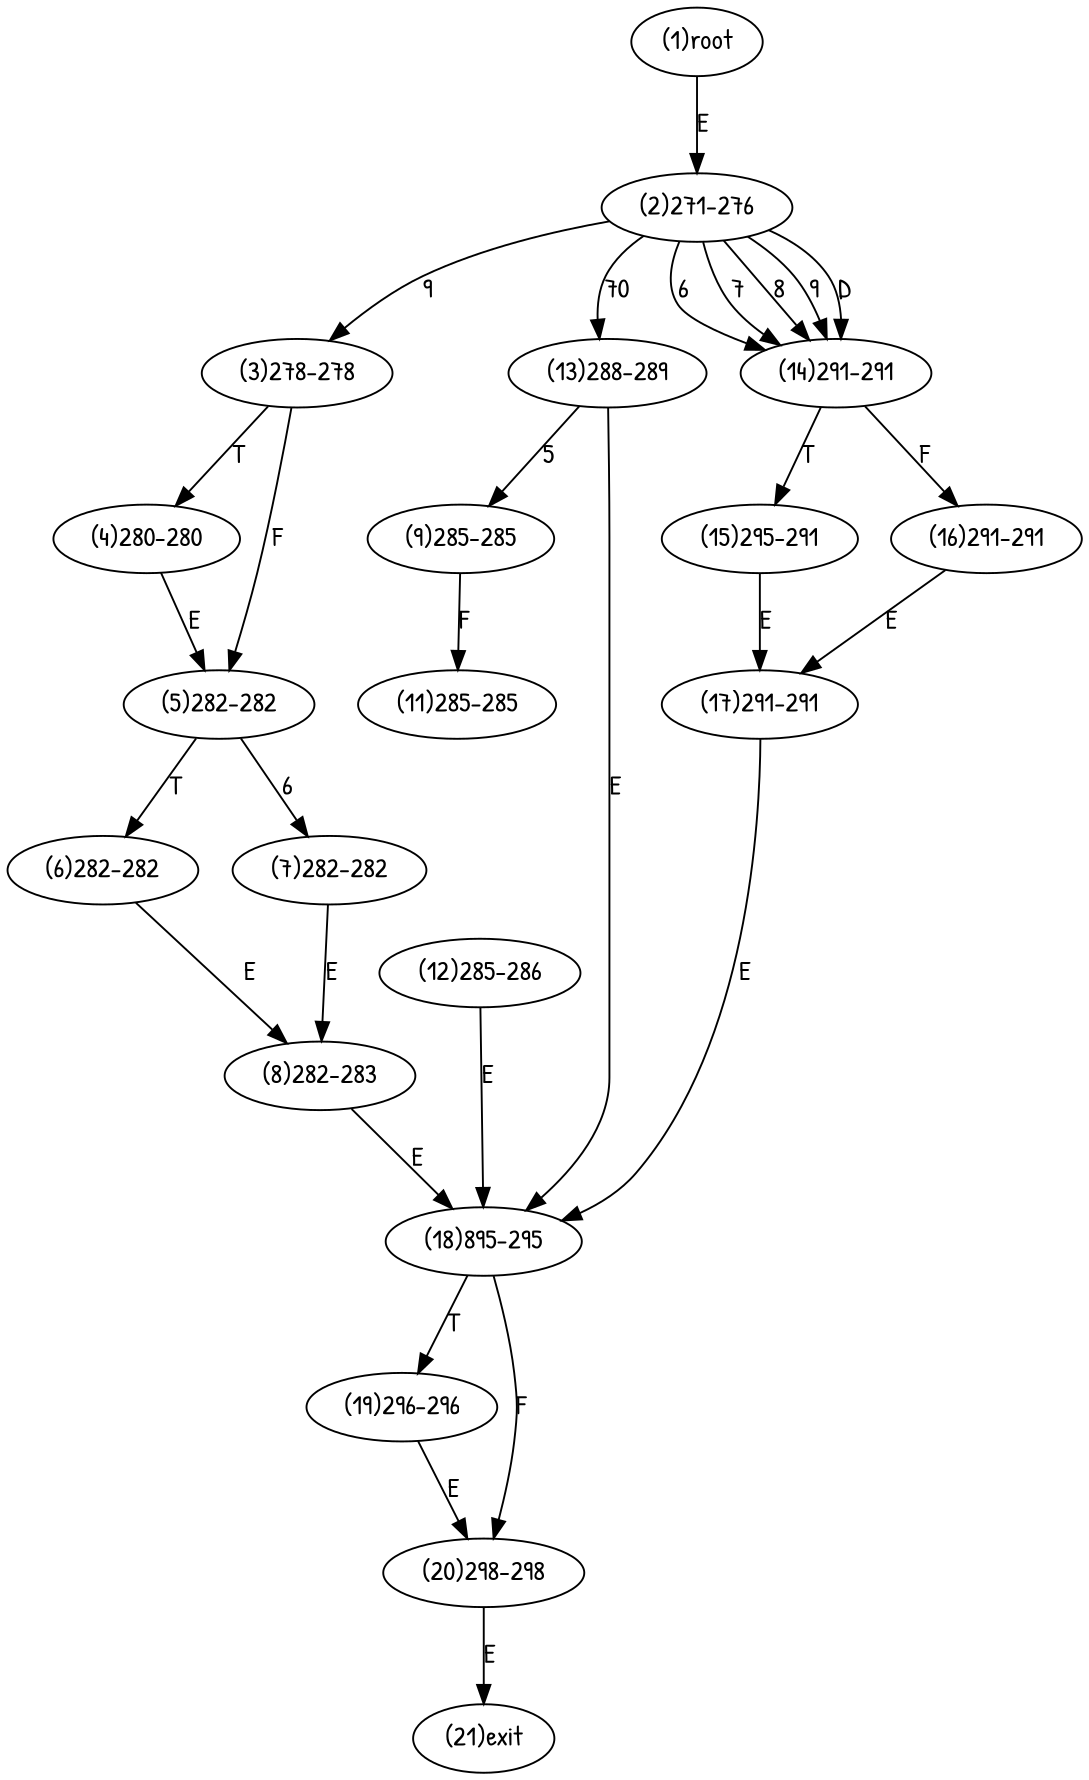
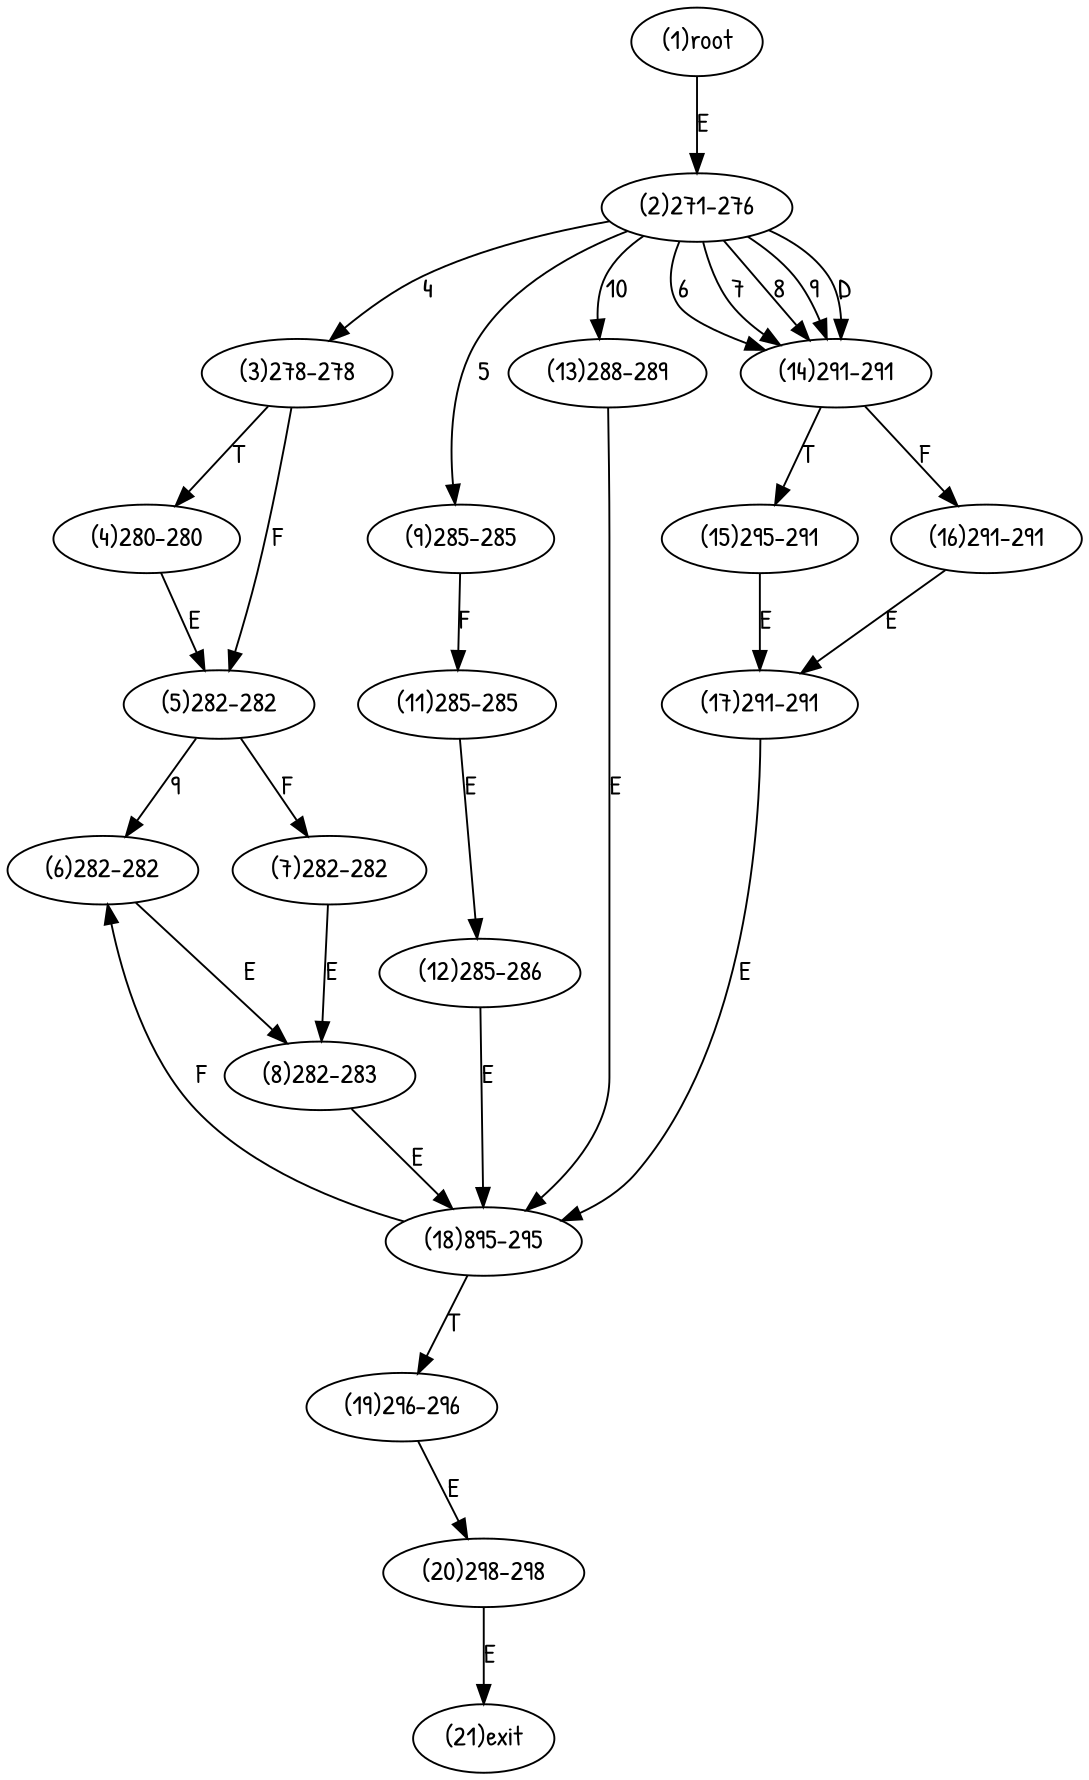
(429, 290) -> (429, 290)
(617, 290) -> (617, 290)
(541, 449) -> (489, 324)
(176, 787) -> (176, 787)
(288, 787) -> (288, 787)
none -> (468, 829)
(517, 1398) -> (207, 1121)
